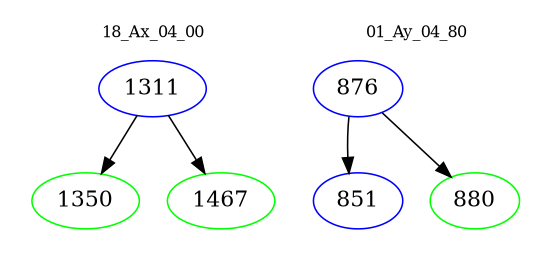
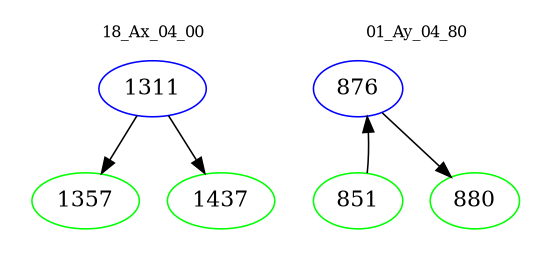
(348, 137) -> (368, 153)
(86, 201) -> (86, 201)
(221, 201) -> (221, 201)
(358, 201) -> (358, 201)
